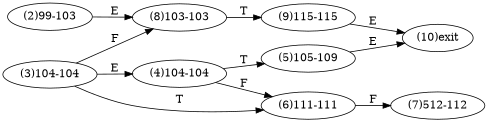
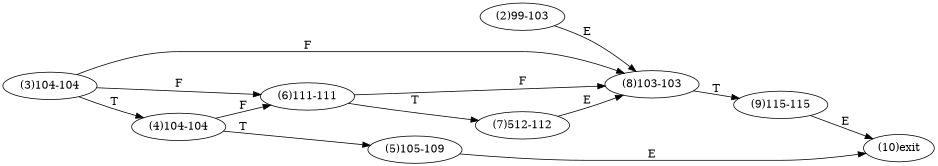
(115, 69) -> (114, 102)
none -> (476, 91)
(179, 100) -> (179, 84)
(373, 100) -> (415, 101)
none -> (587, 108)
